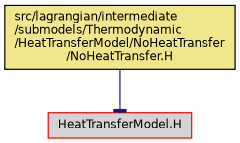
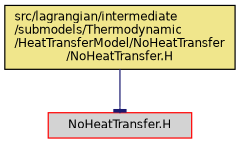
(120, 125) -> (120, 125)
